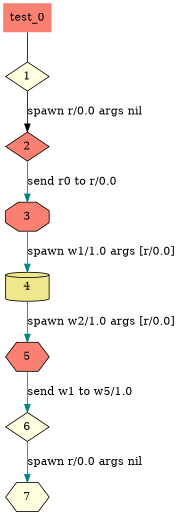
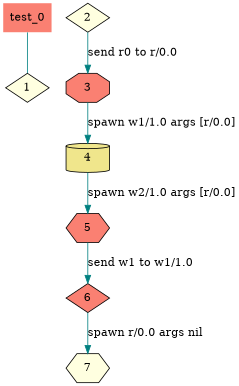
(27, 47) -> (27, 53)
(27, 108) -> none
(27, 147) -> (88, 18)
(80, 392) -> (141, 263)
(27, 427) -> (88, 298)
